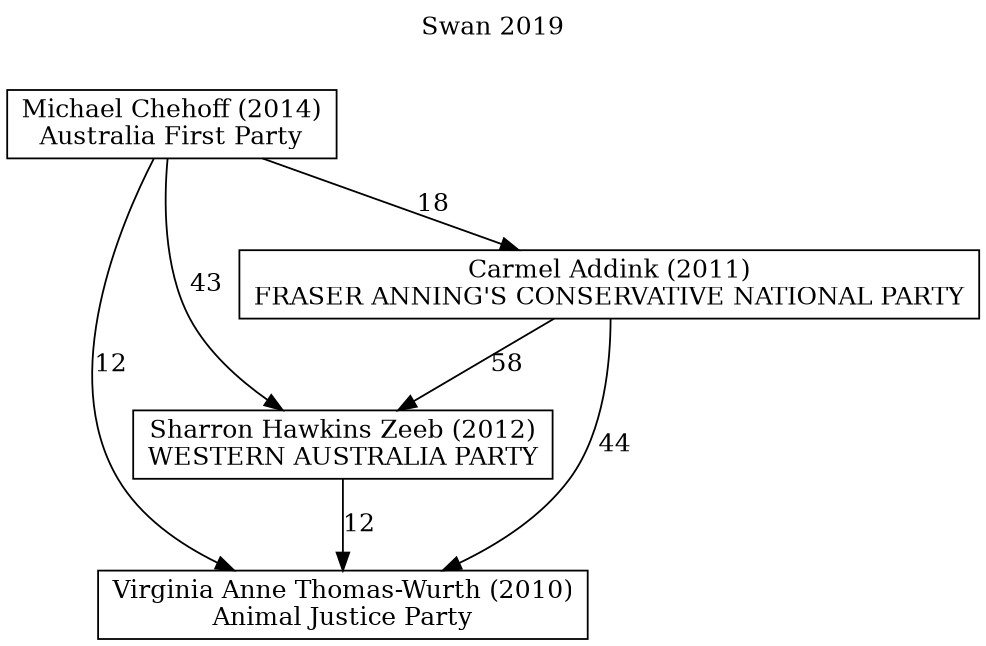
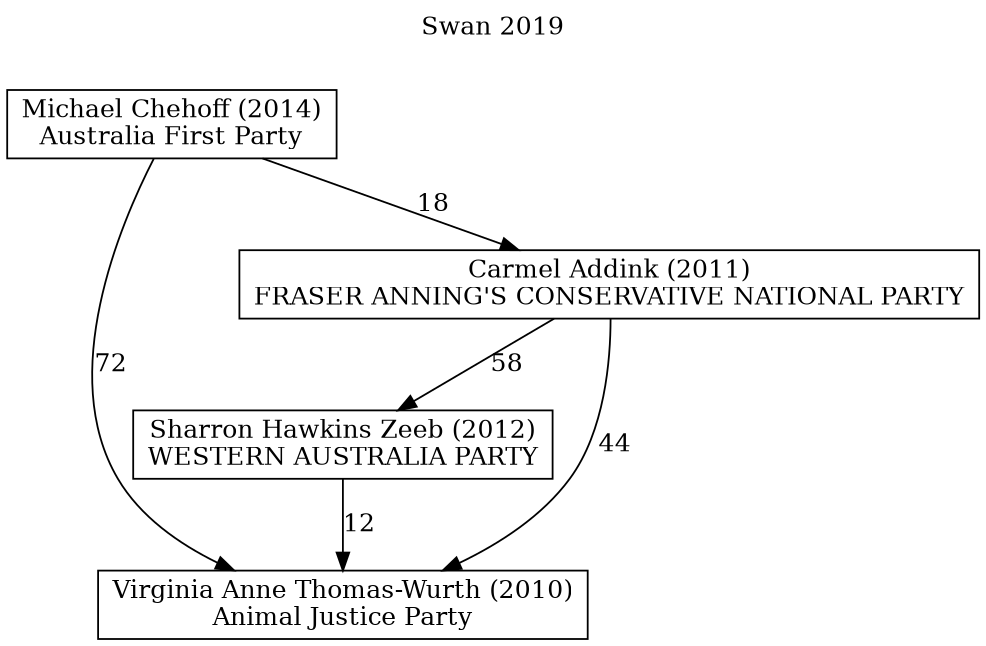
(180, 296) -> none
(112, 364) -> (112, 364)
